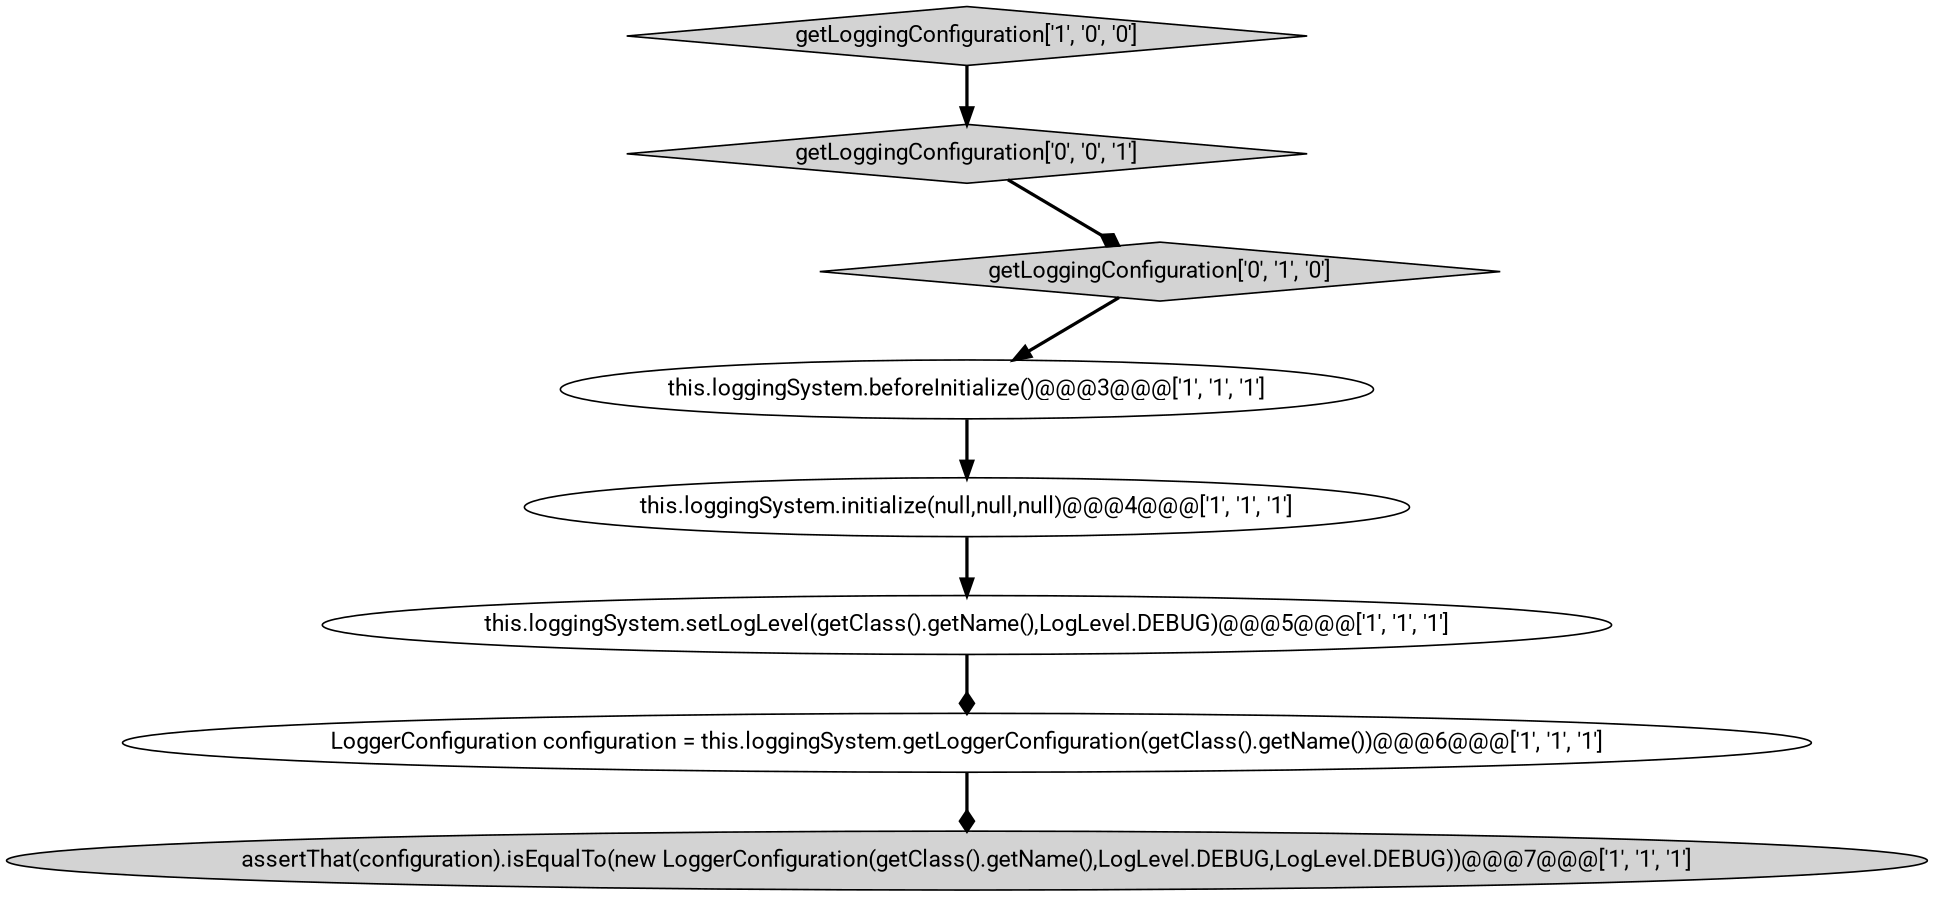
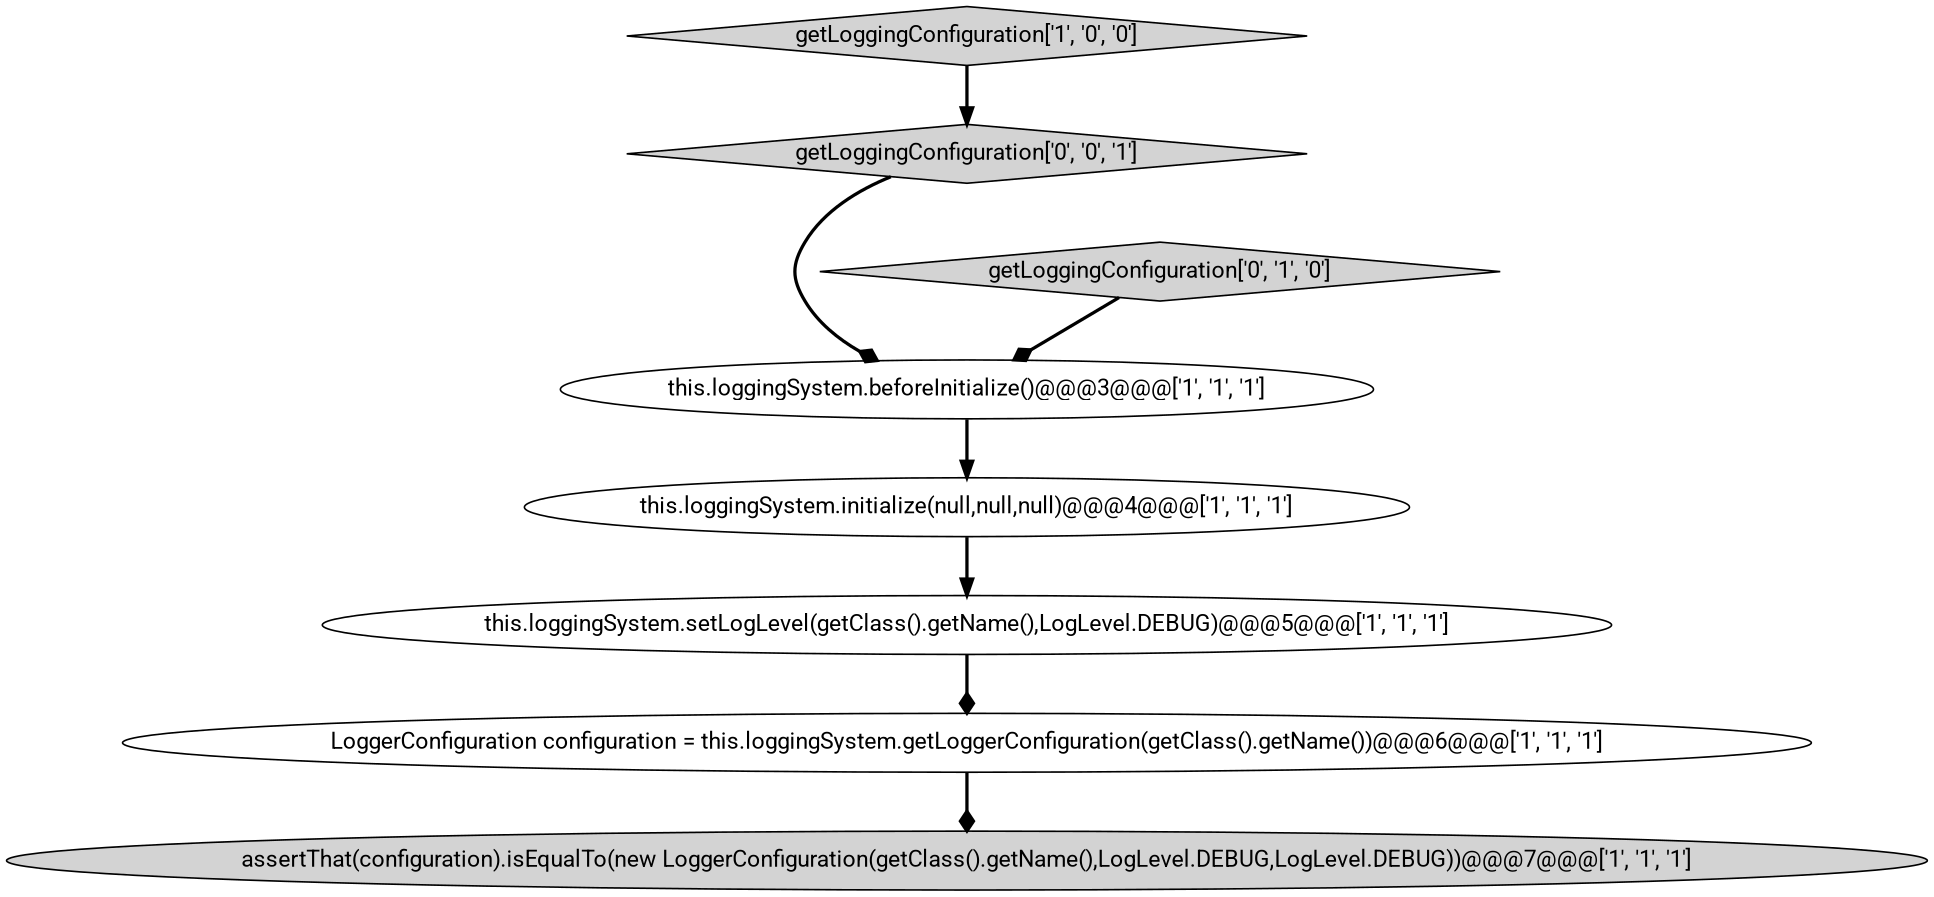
(1055, 207) -> (799, 255)
(1074, 325) -> (1074, 325)
